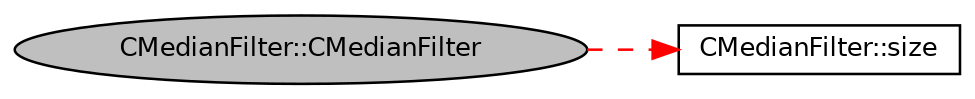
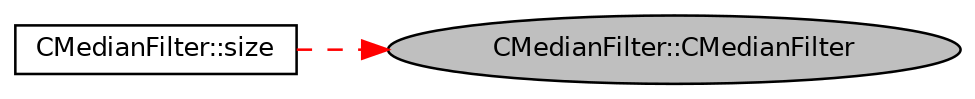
(620, 50) -> (329, 50)
